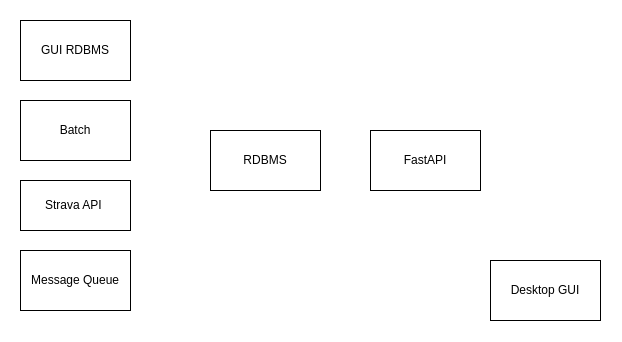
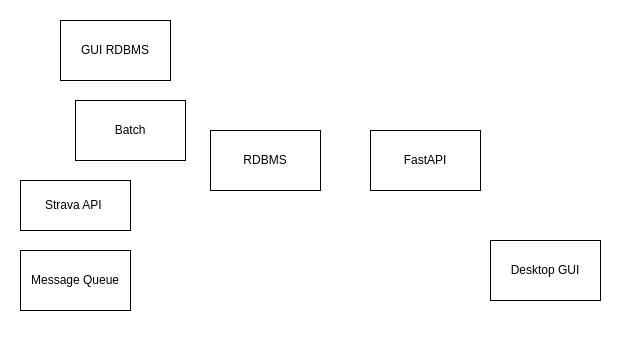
(76, 51) -> (116, 51)
(76, 131) -> (131, 131)
(546, 291) -> (546, 271)
